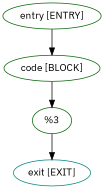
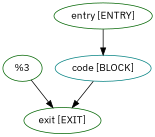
(52, 68) -> (103, 68)
(52, 91) -> (85, 92)
(52, 173) -> (62, 121)
